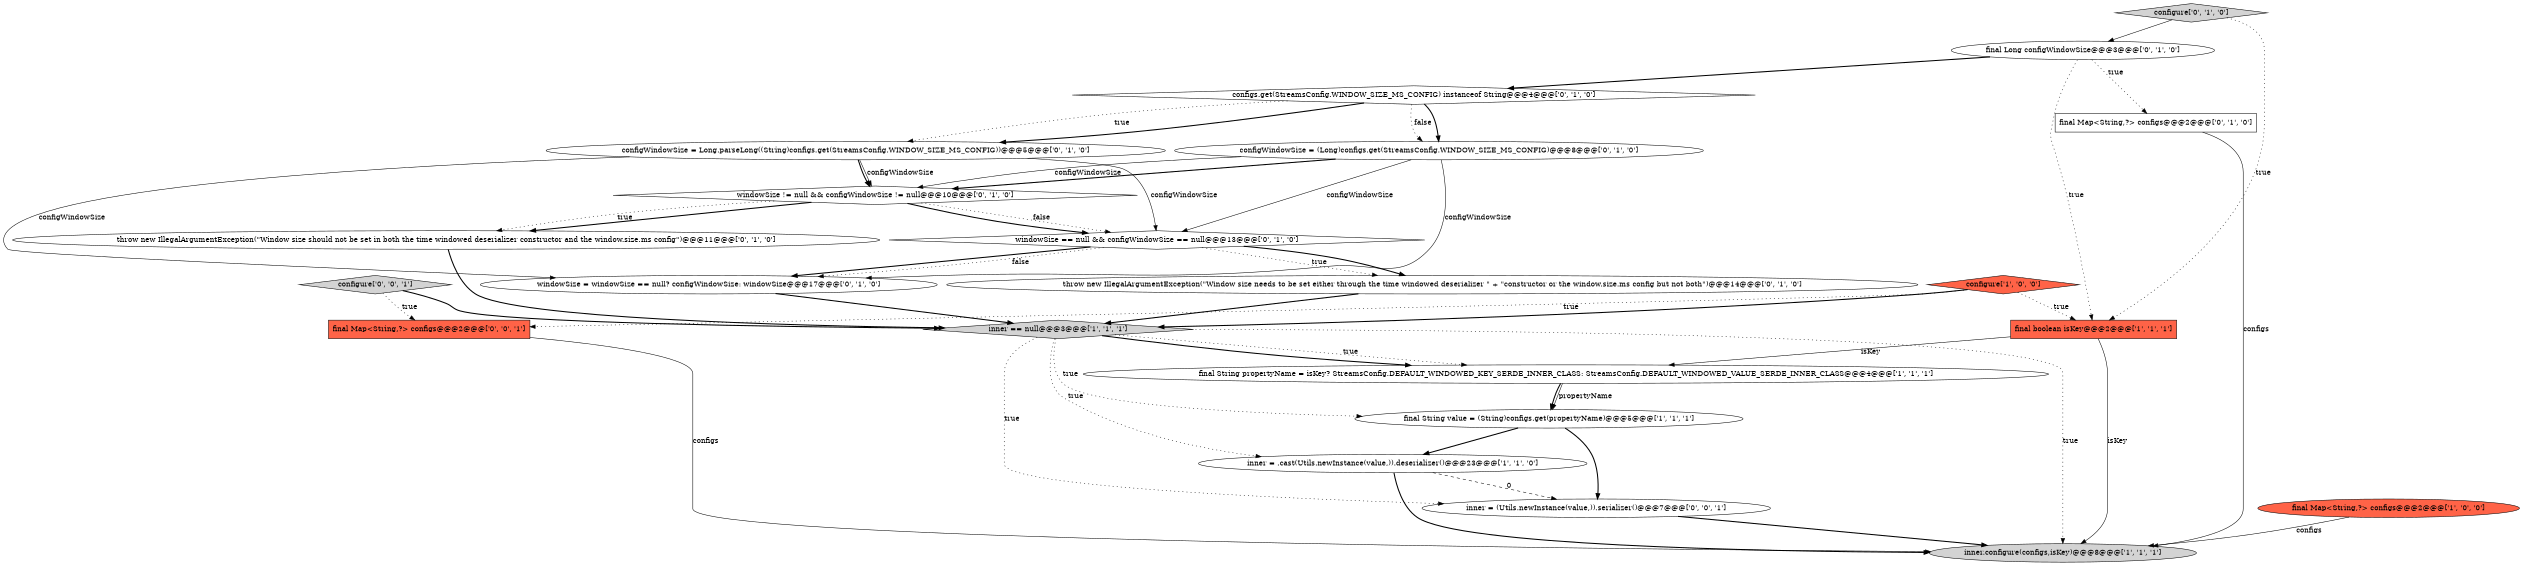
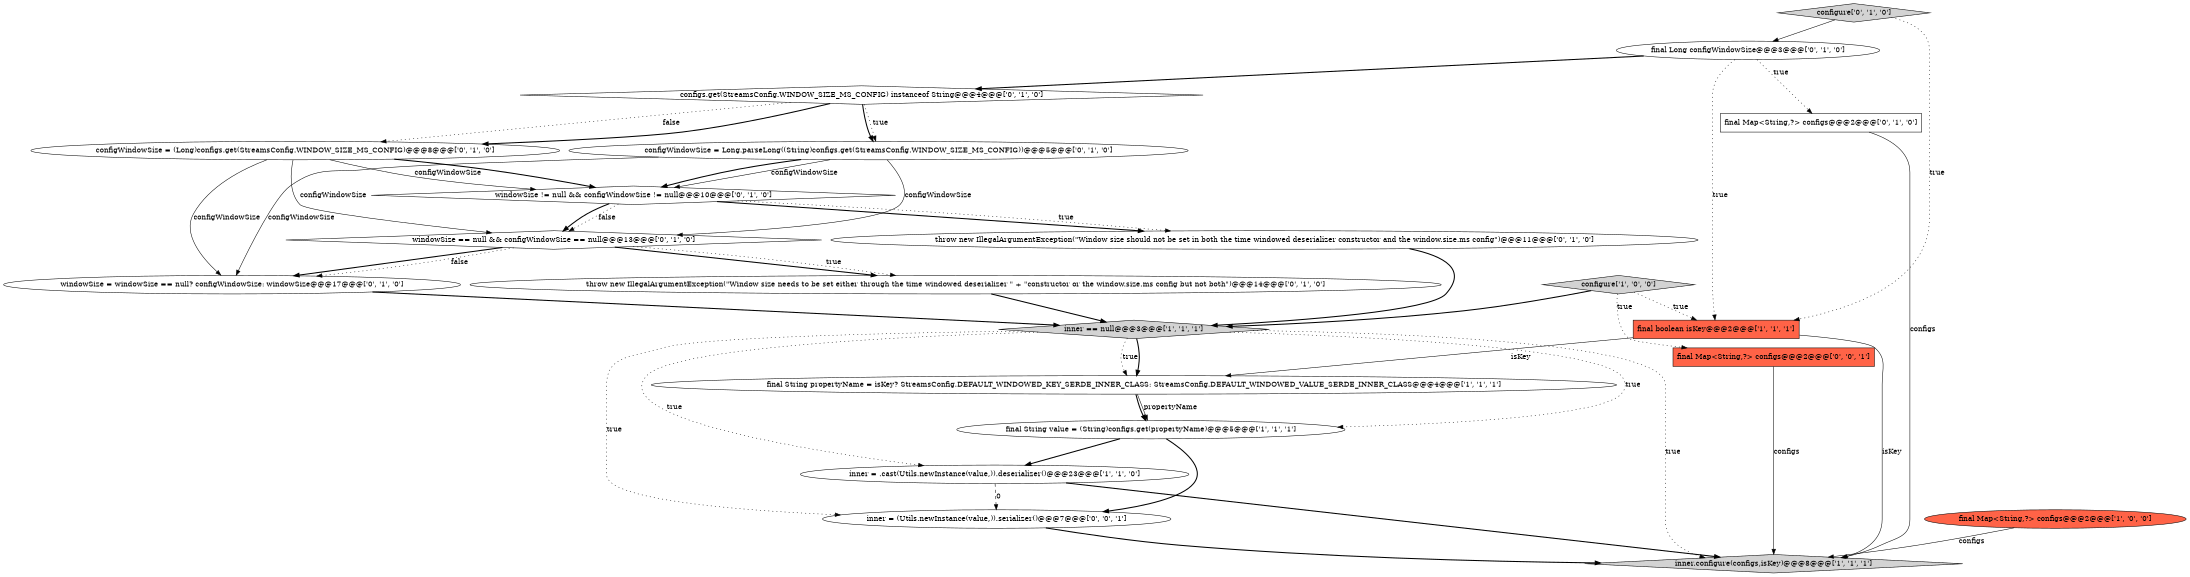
(375, 285) -> none
(2003, 285) -> (1619, 285)
(2063, 553) -> (1774, 564)
